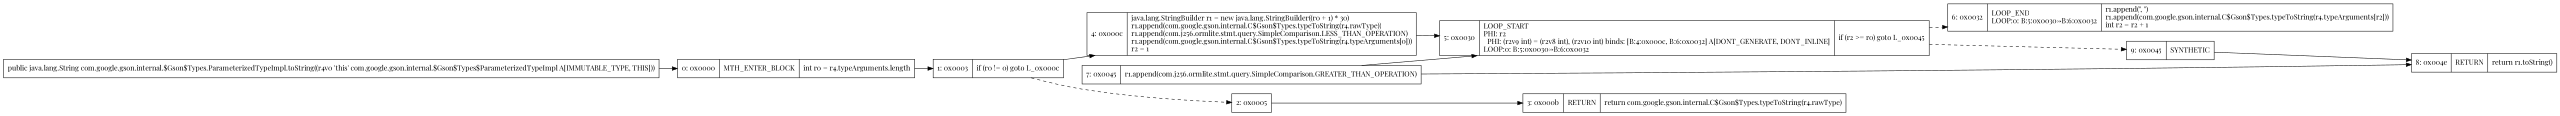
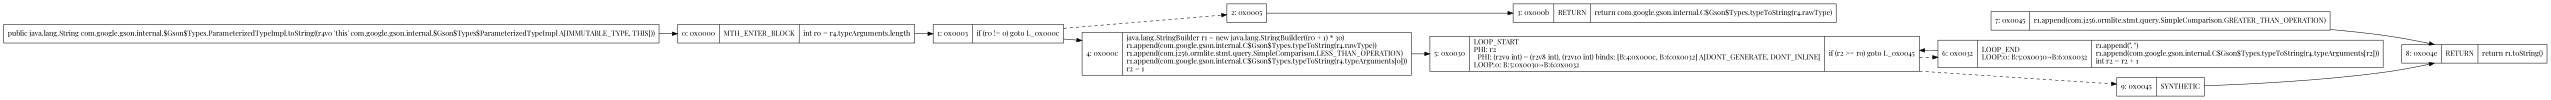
(1417, 61) -> (1931, 50)
